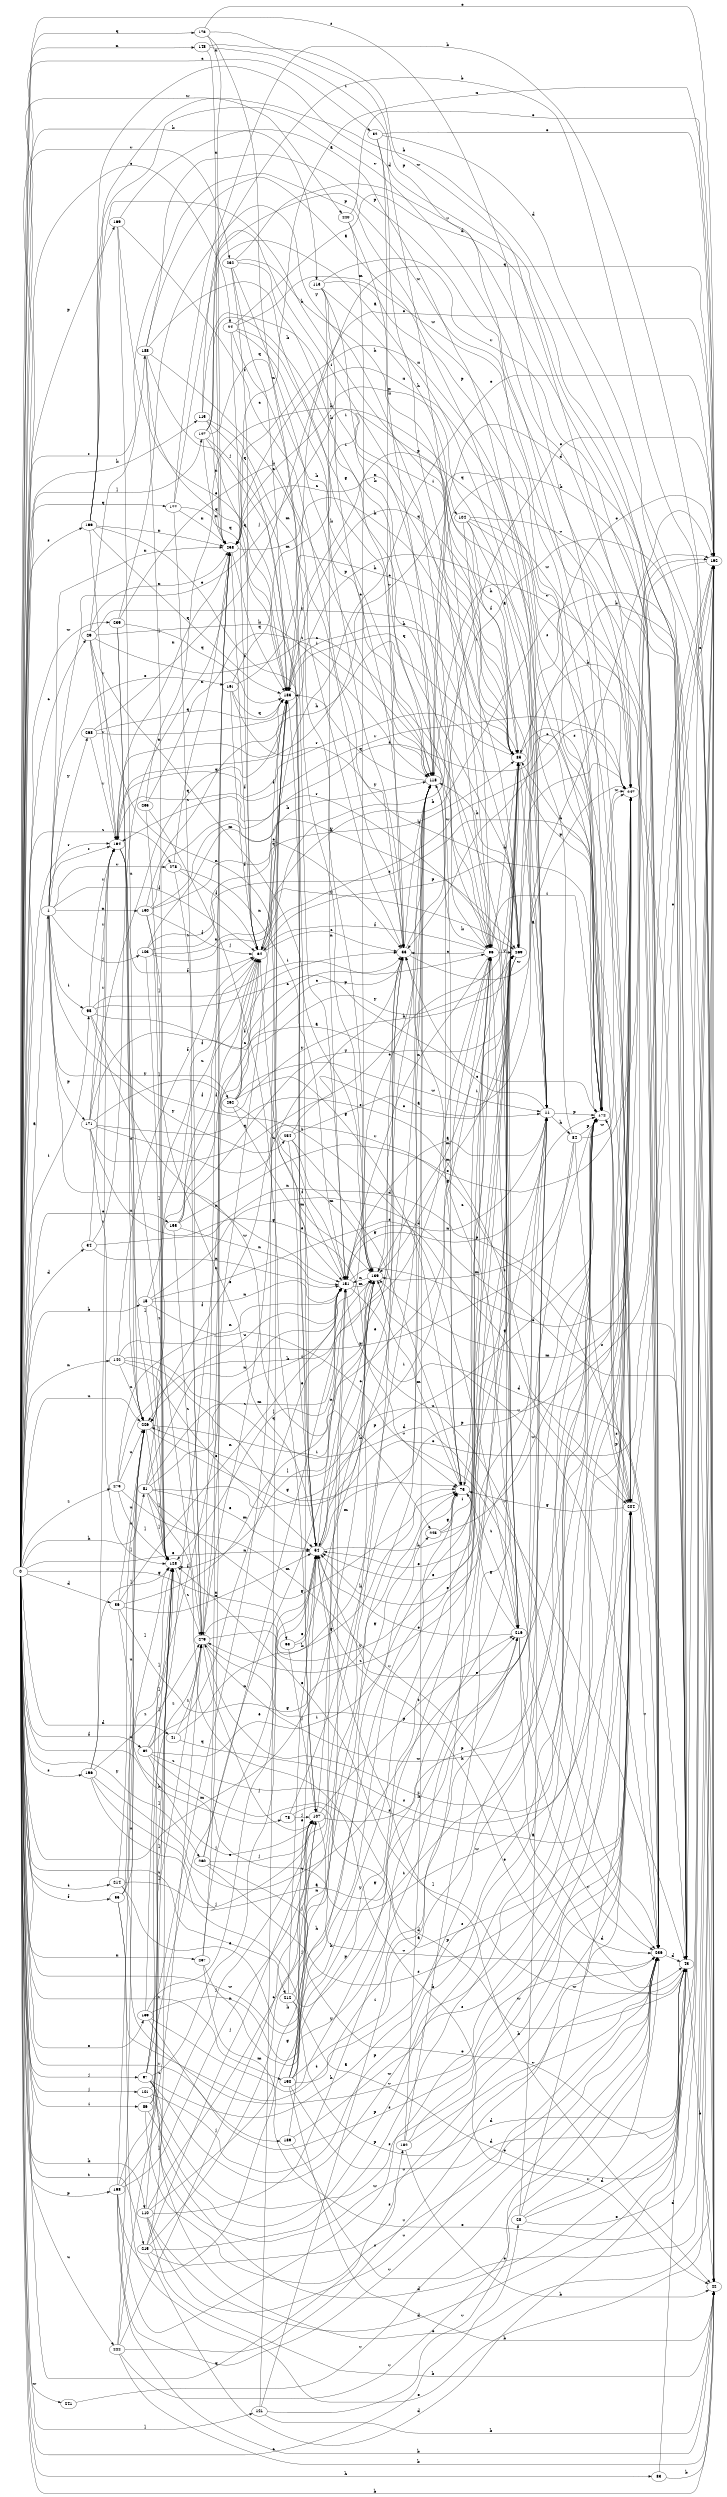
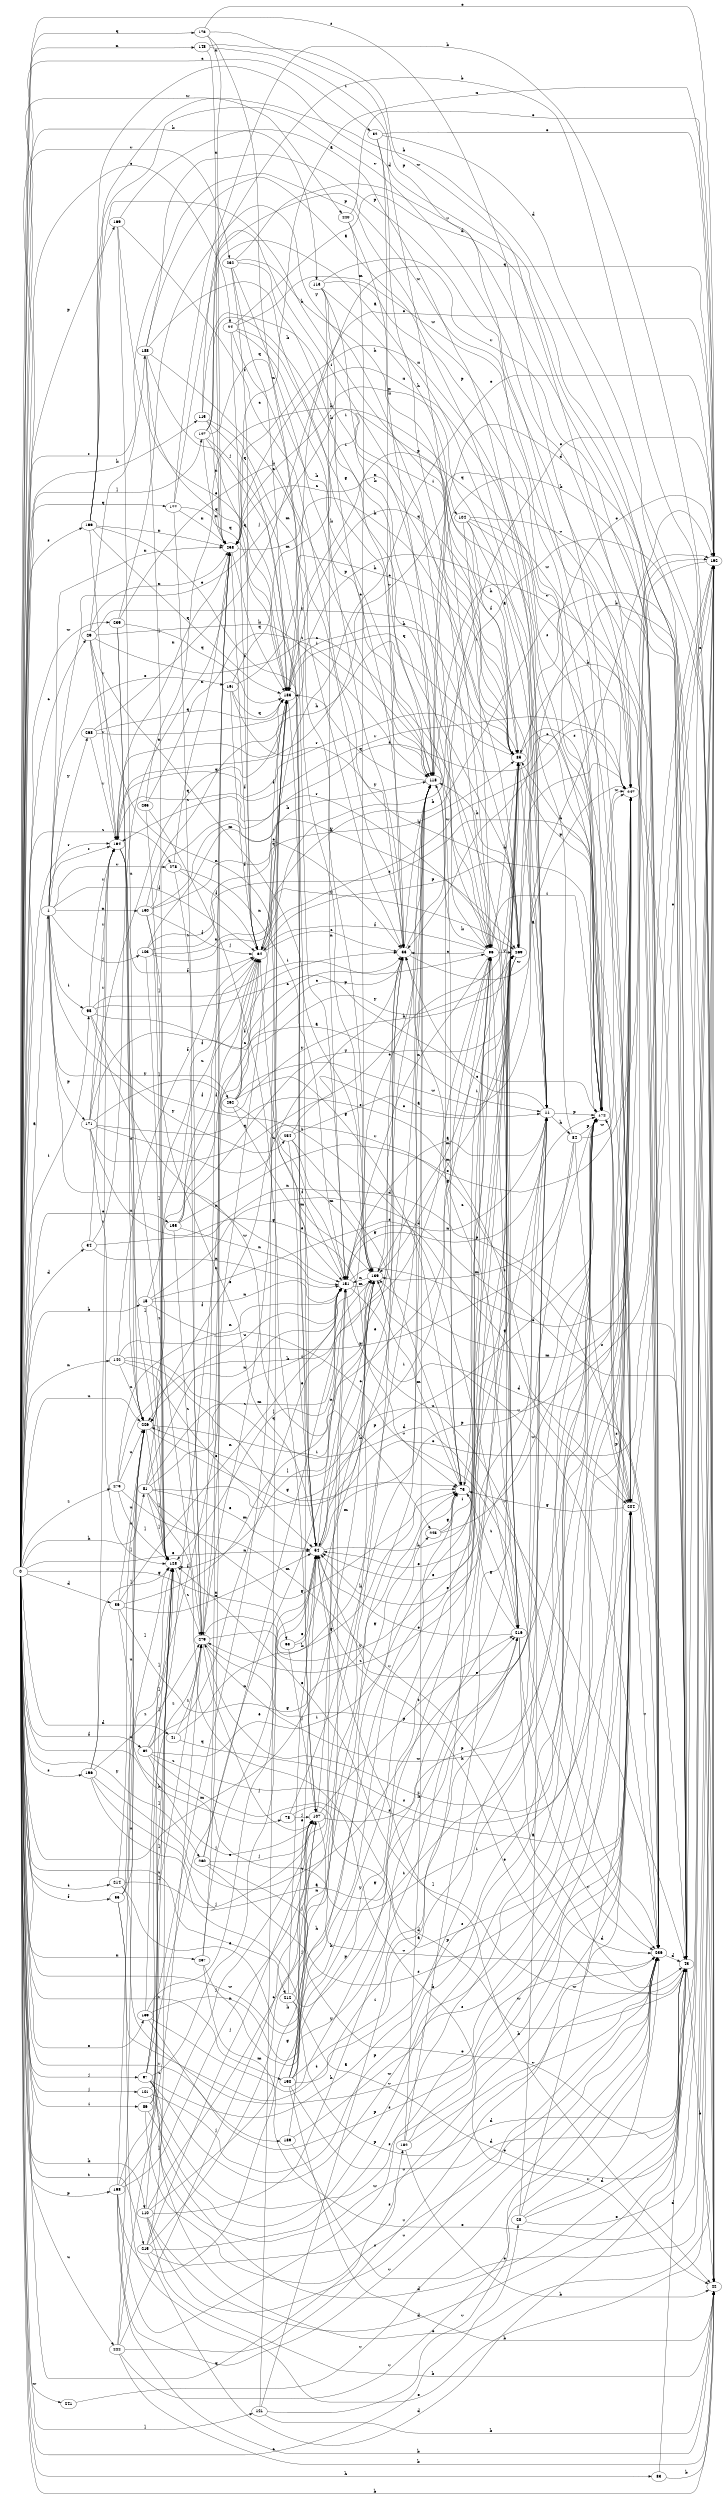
(477, 1849) -> (477, 1849)
